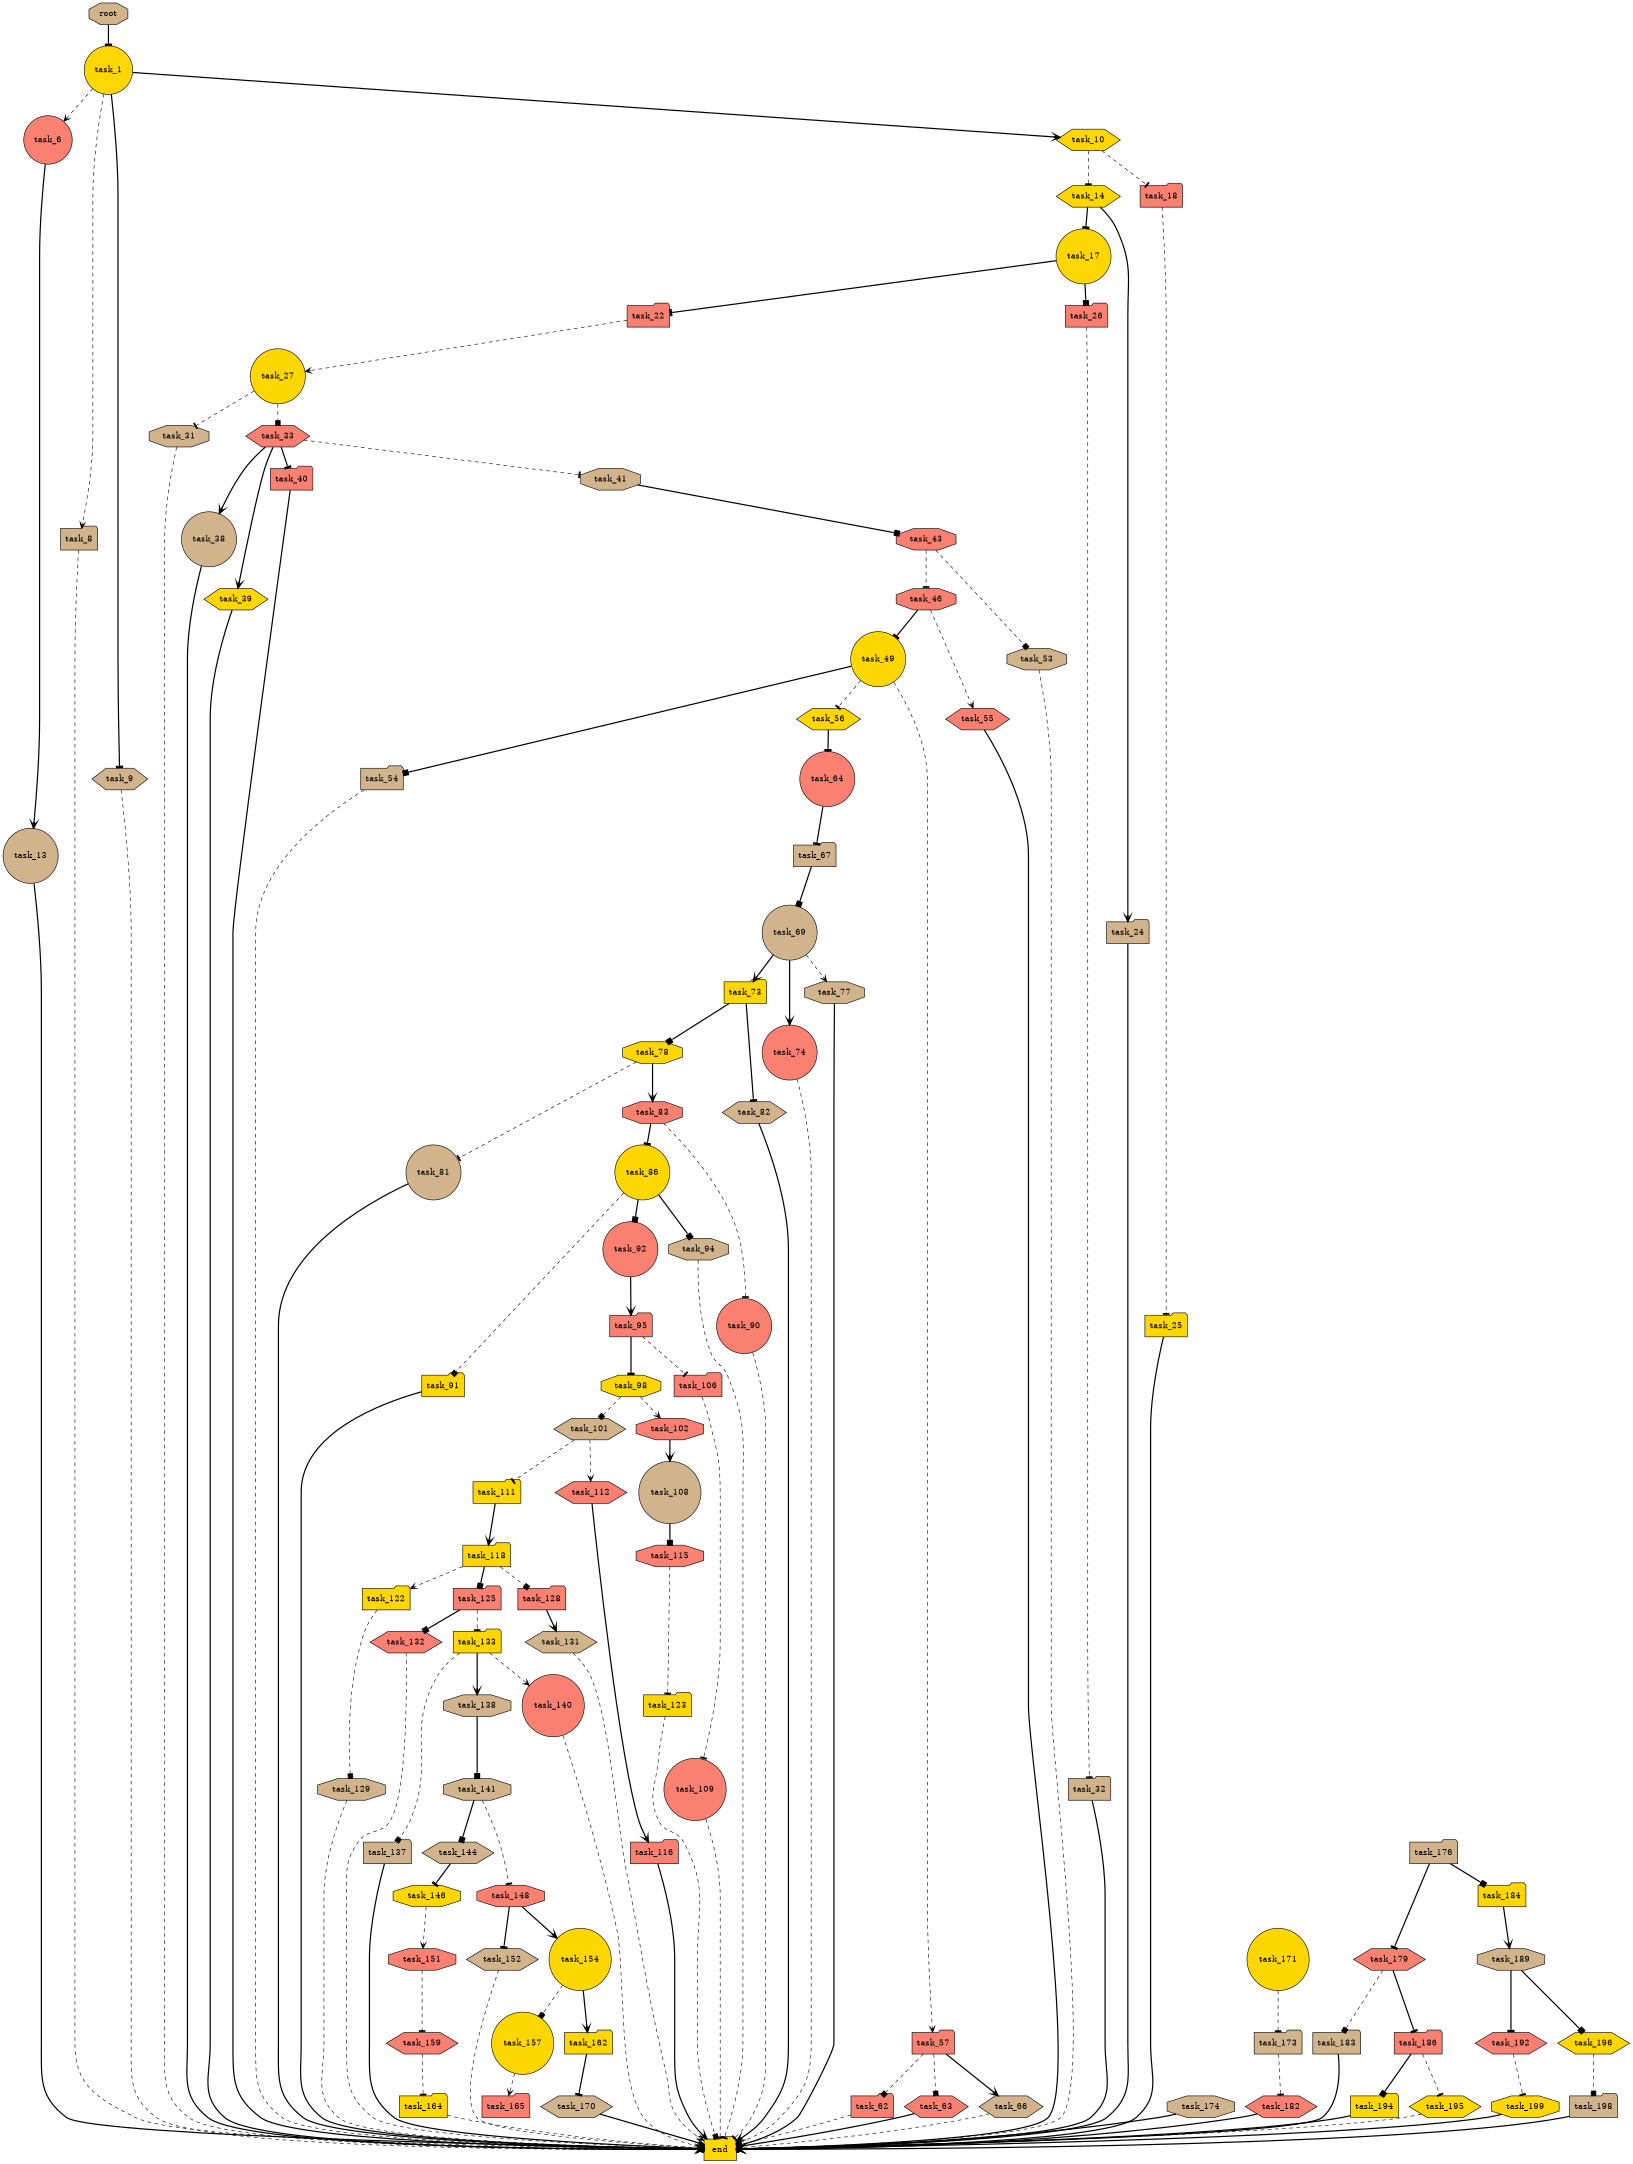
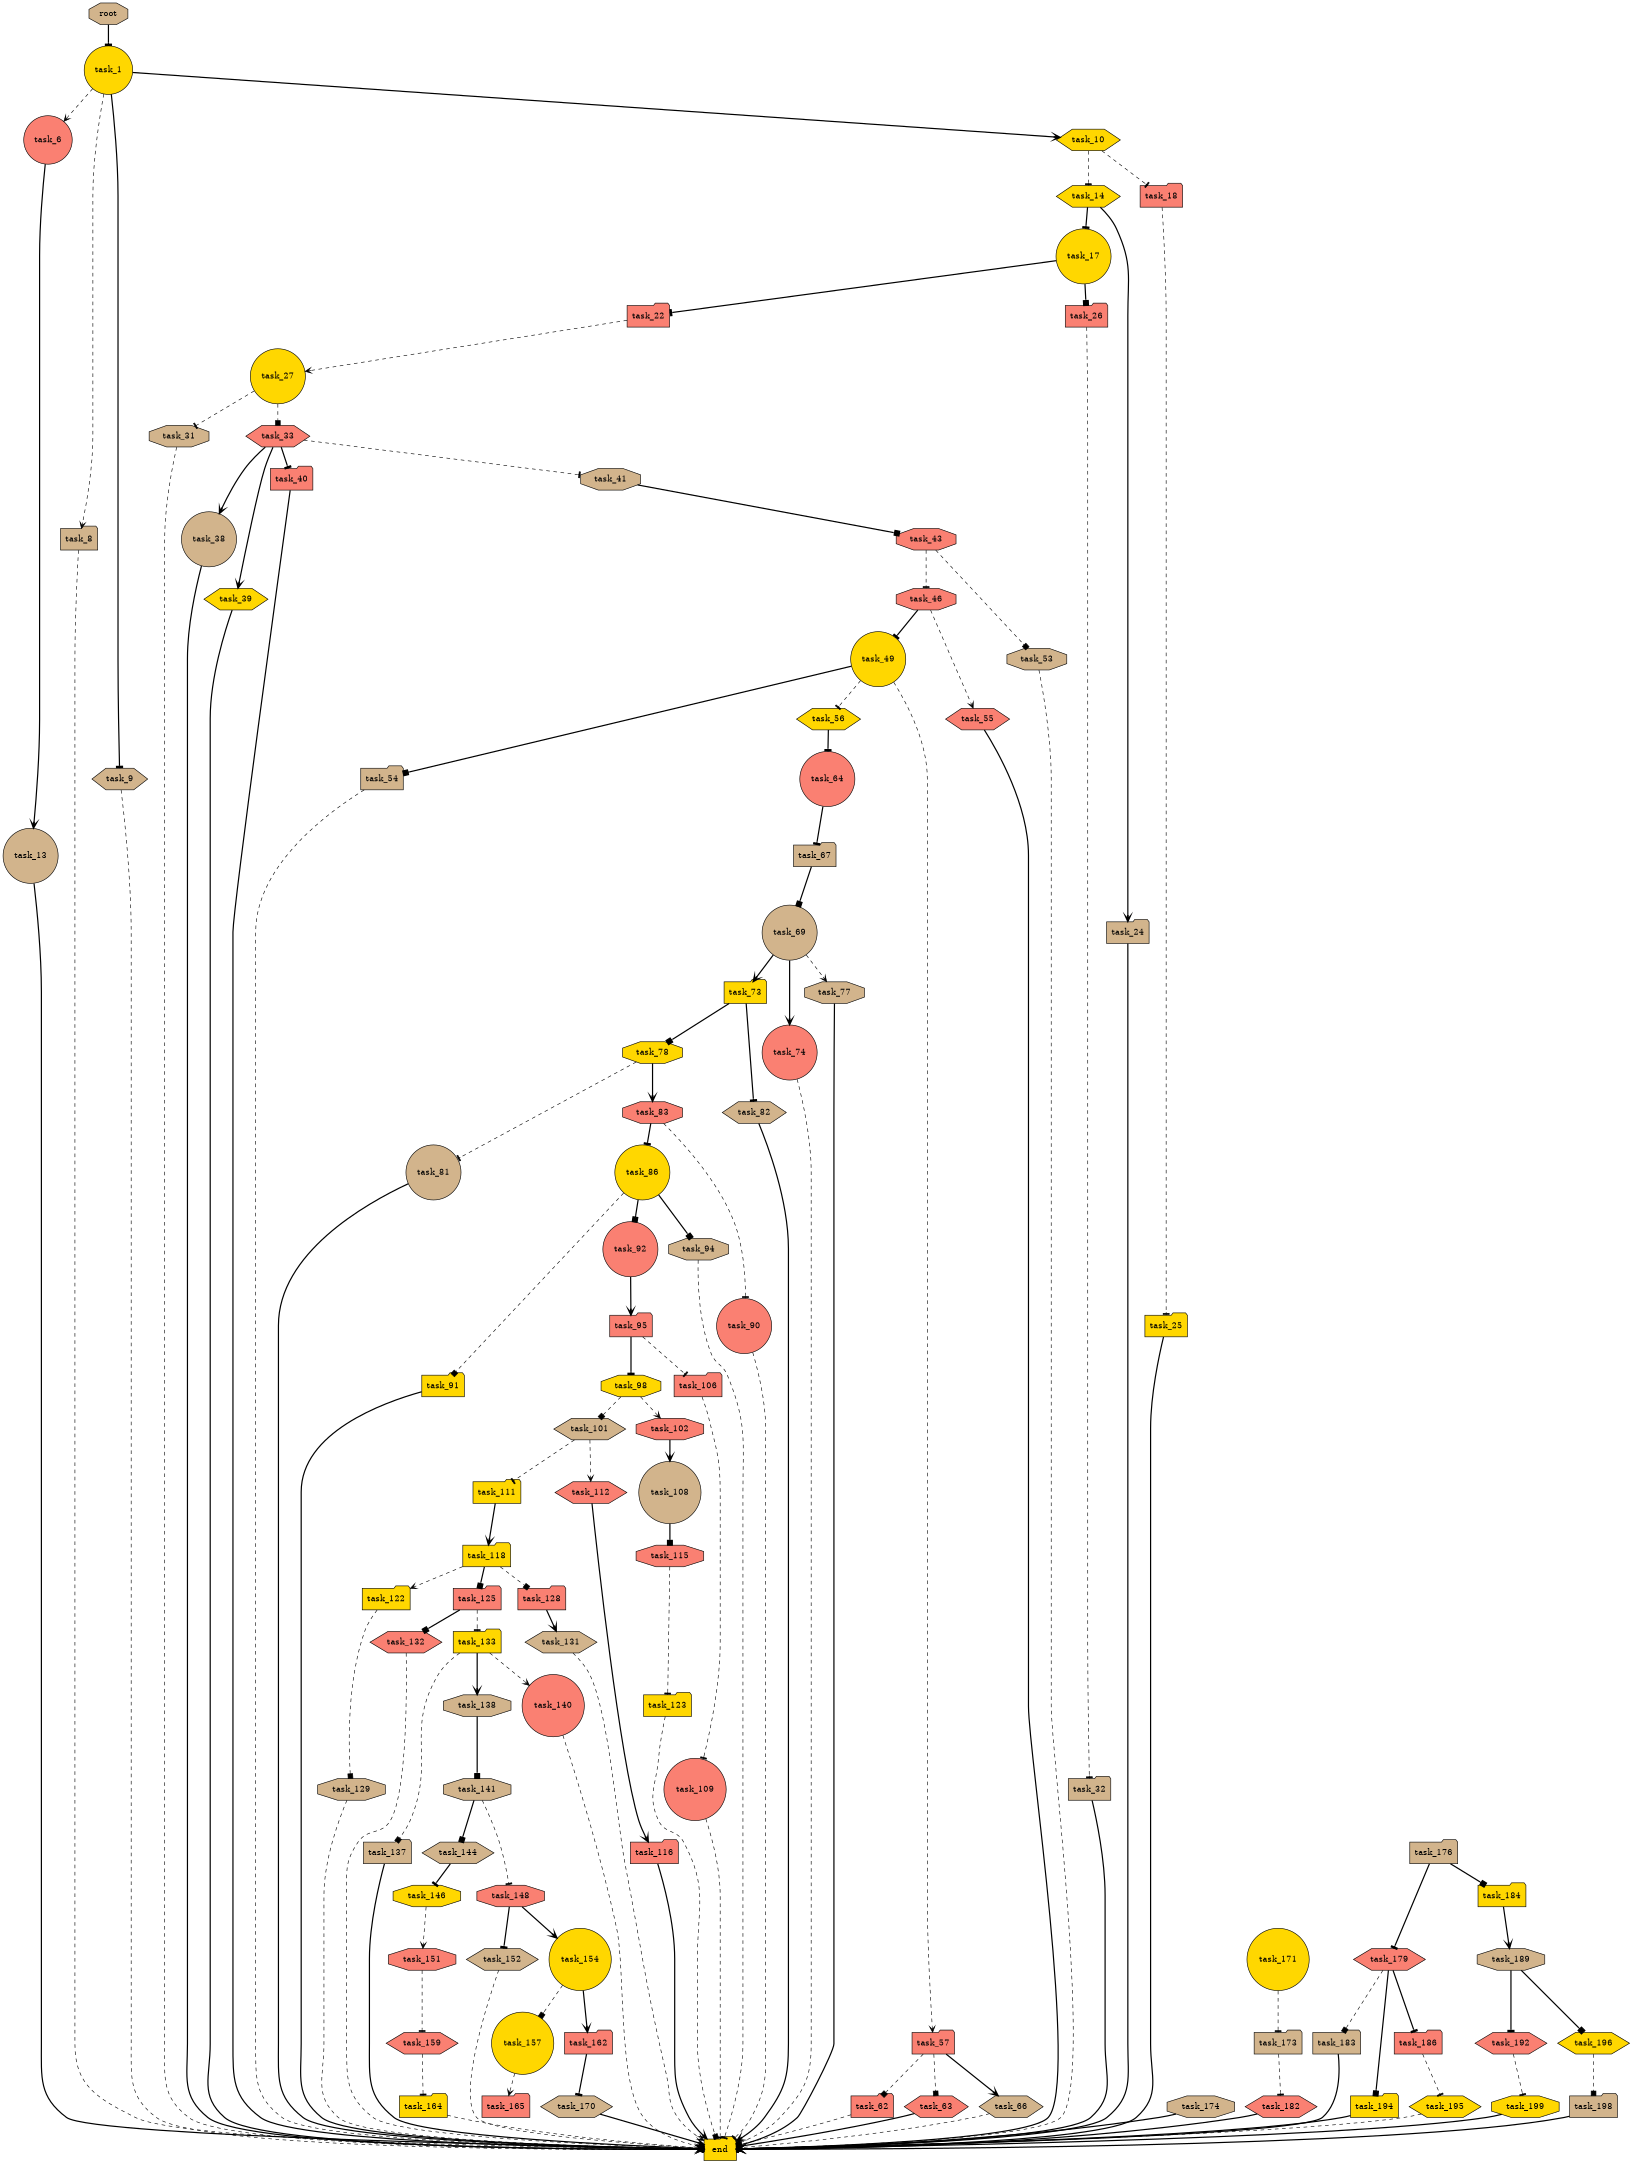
(589, 2043) -> (589, 2043)
(1398, 2072) -> (1382, 2030)
